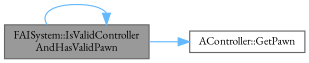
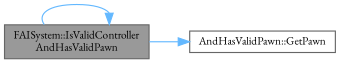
(247, 42) -> (263, 42)
